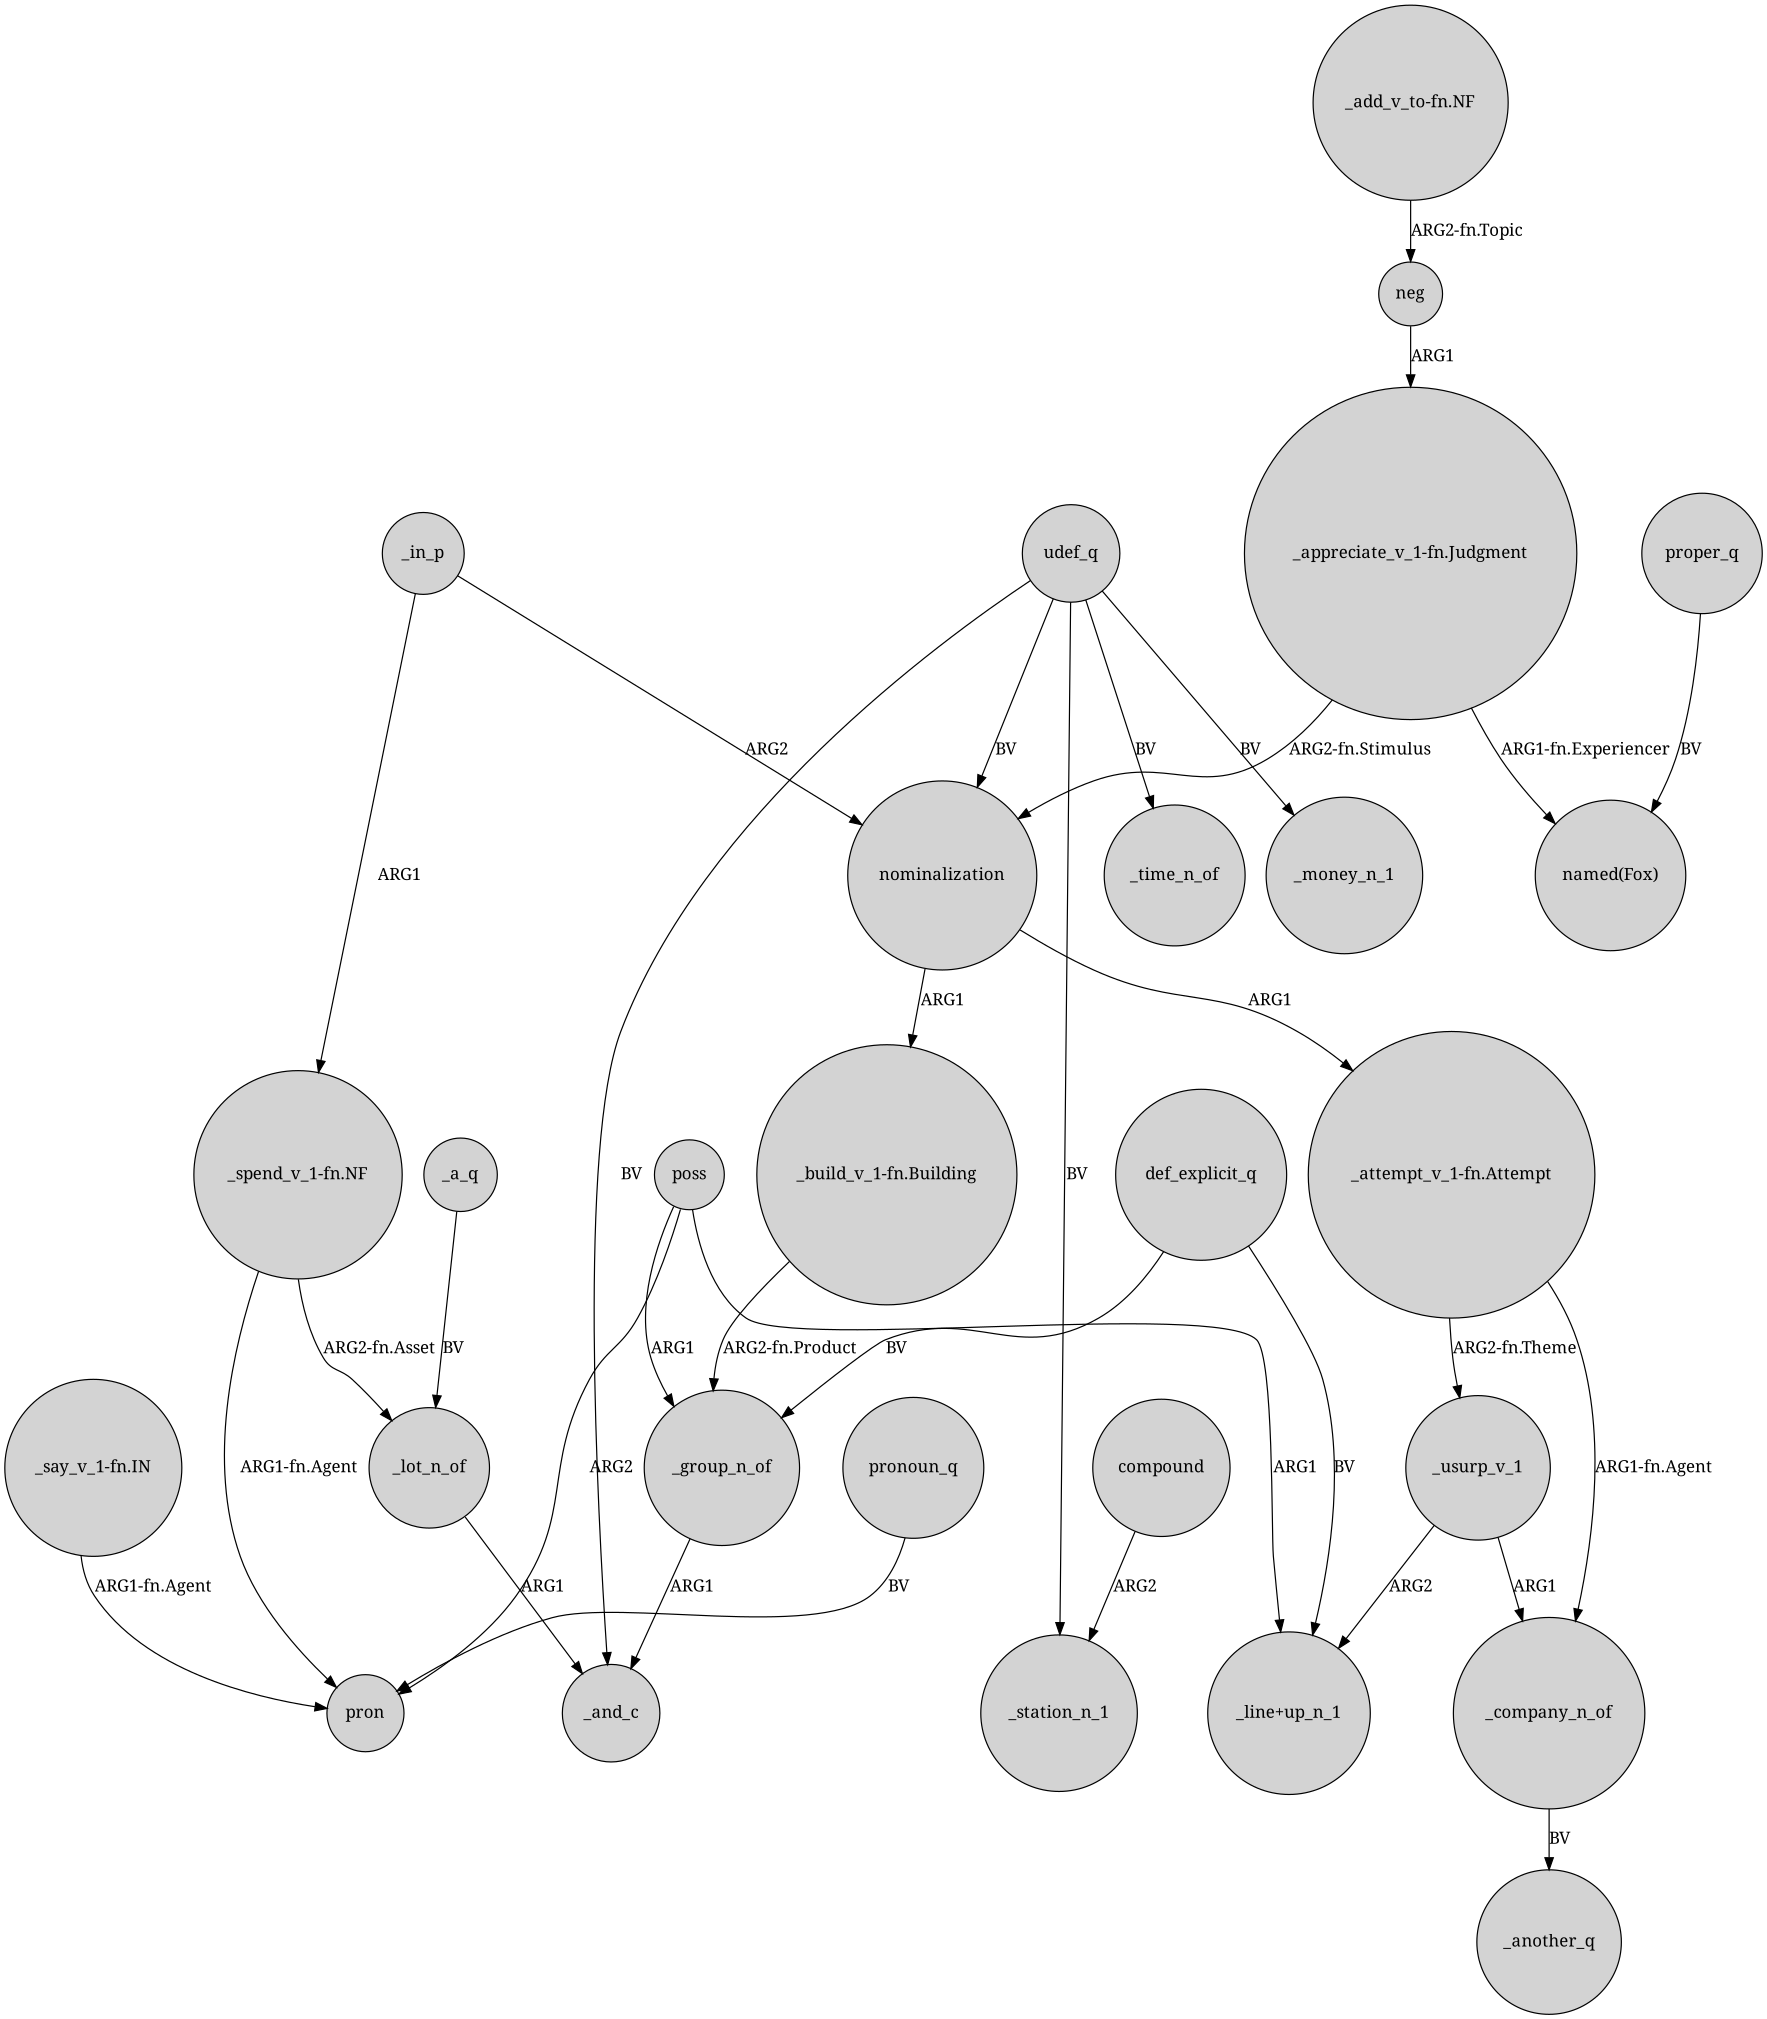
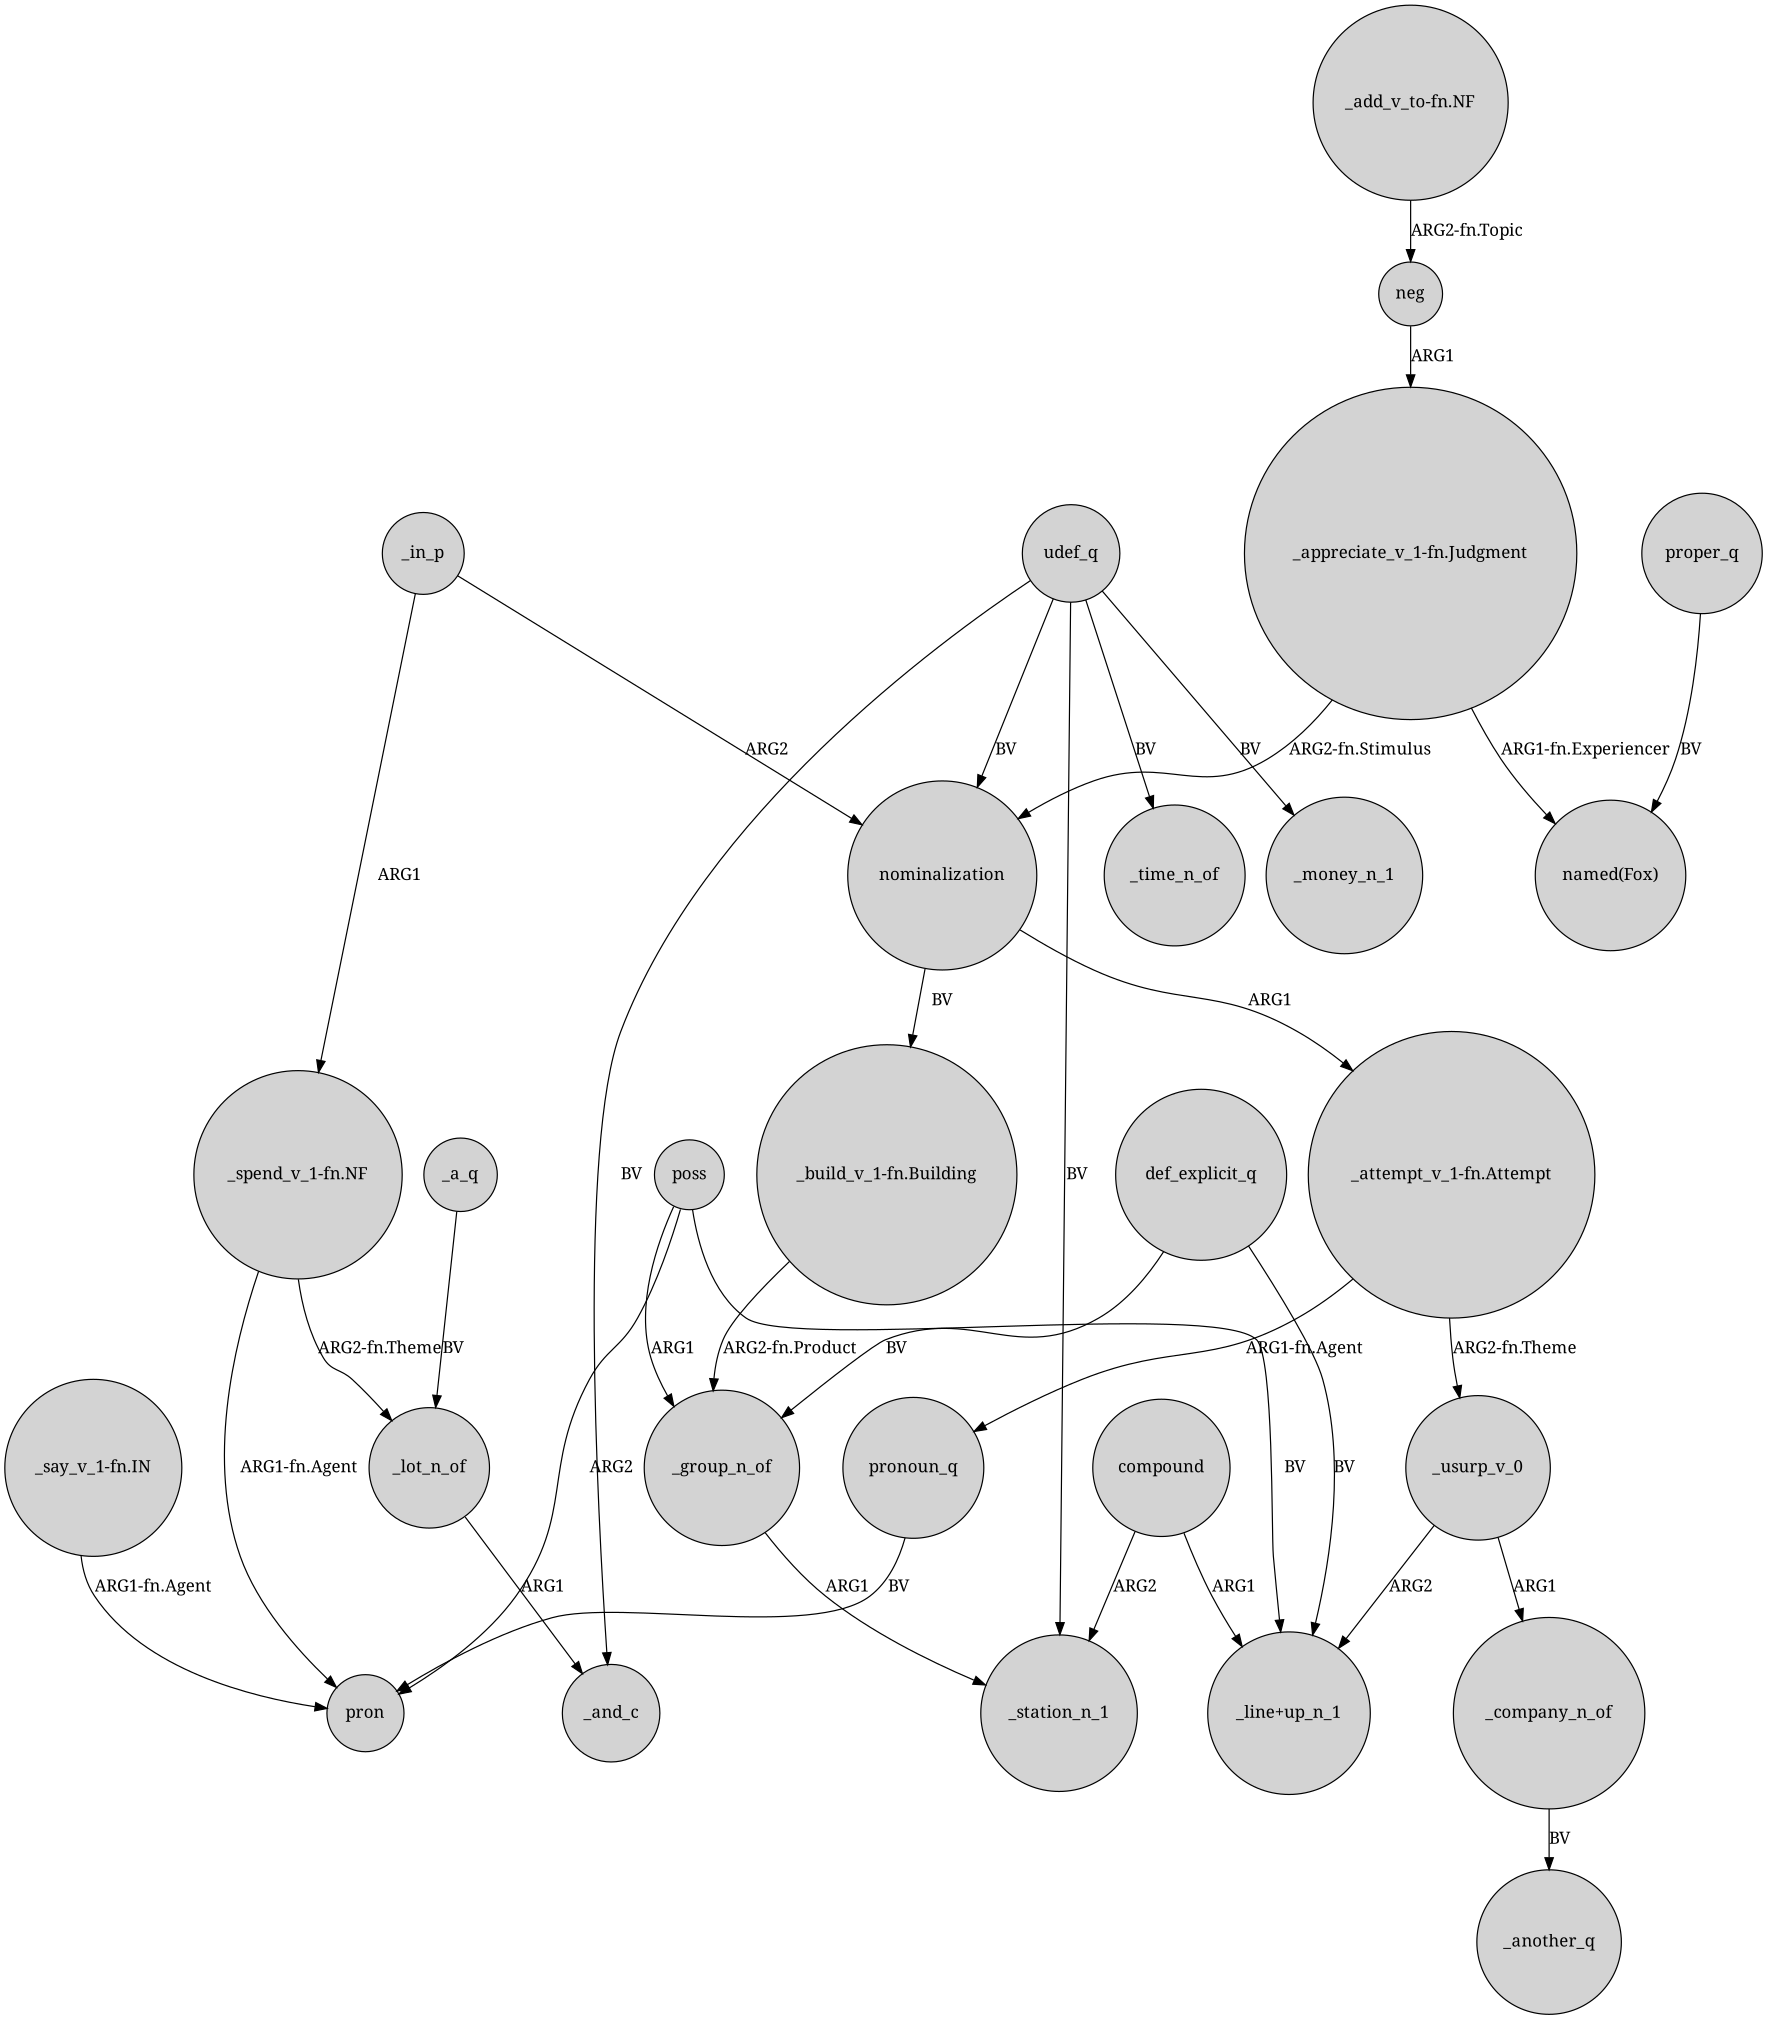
(943, 1001) -> (943, 1001)
(380, 1349) -> (380, 1349)
(1595, 1442) -> (1171, 1356)
(1296, 1468) -> (1296, 1468)
(1478, 1468) -> (1478, 1468)
none -> (1207, 1586)
(663, 1598) -> (859, 1620)
